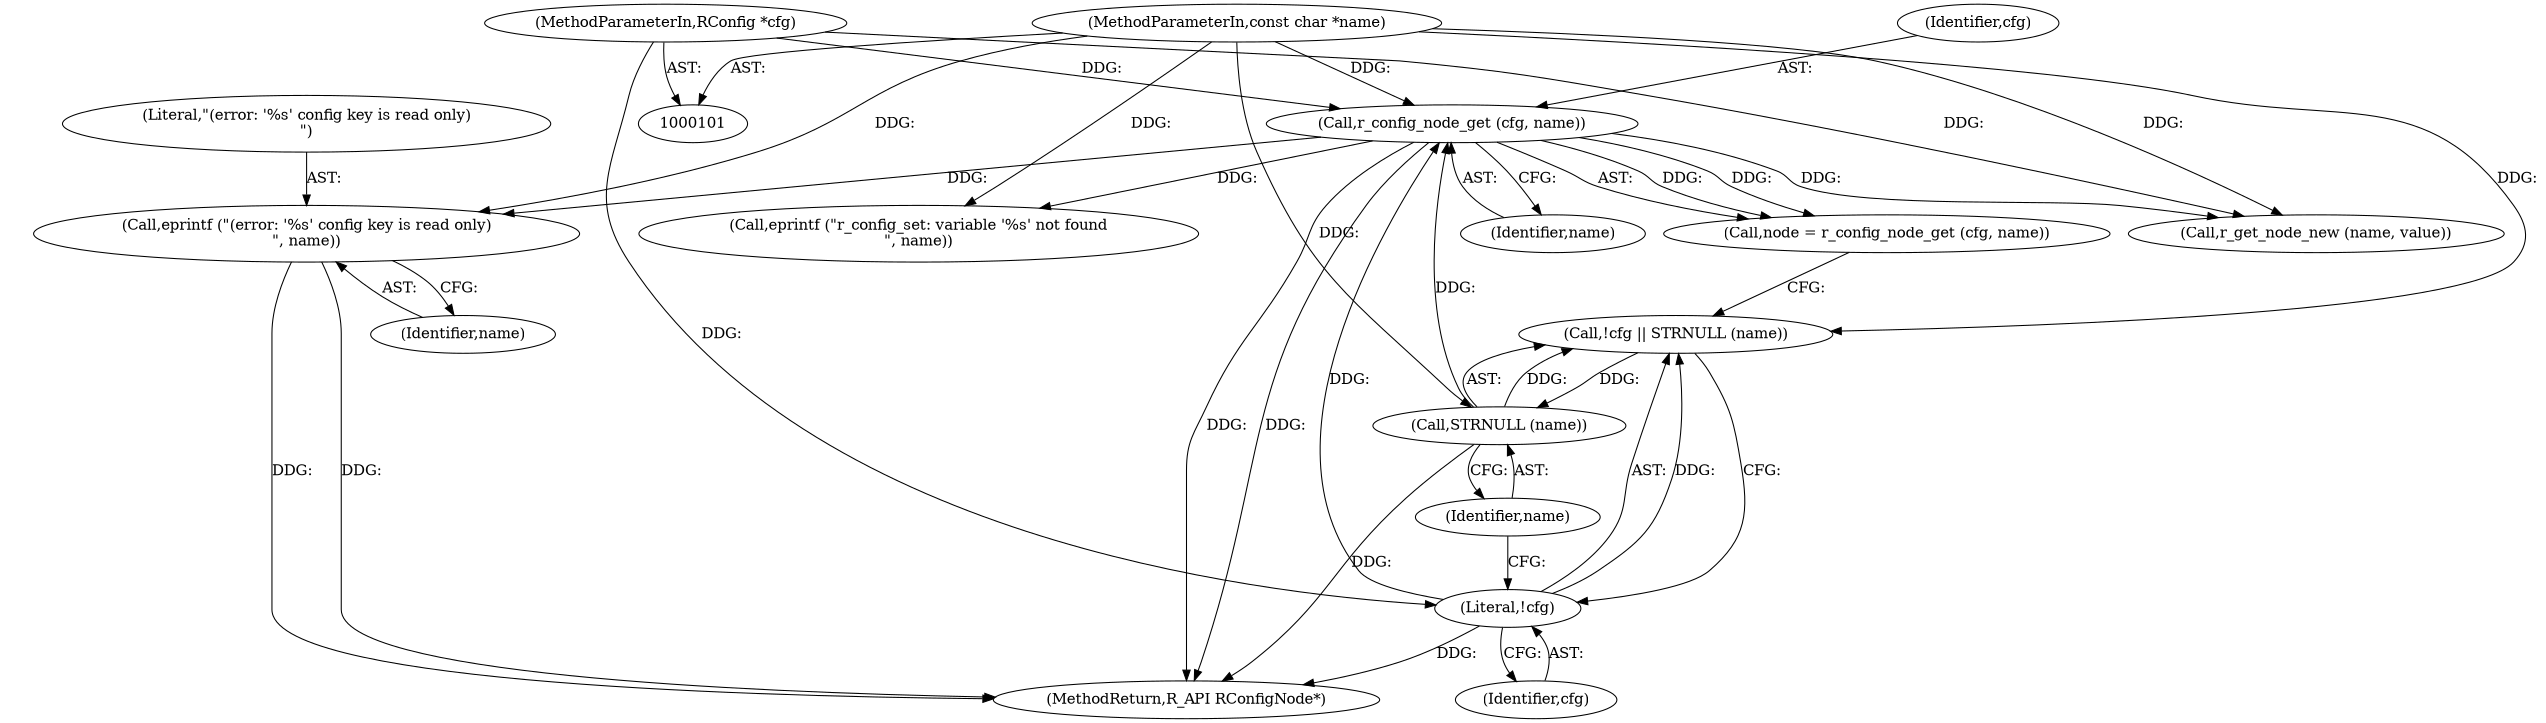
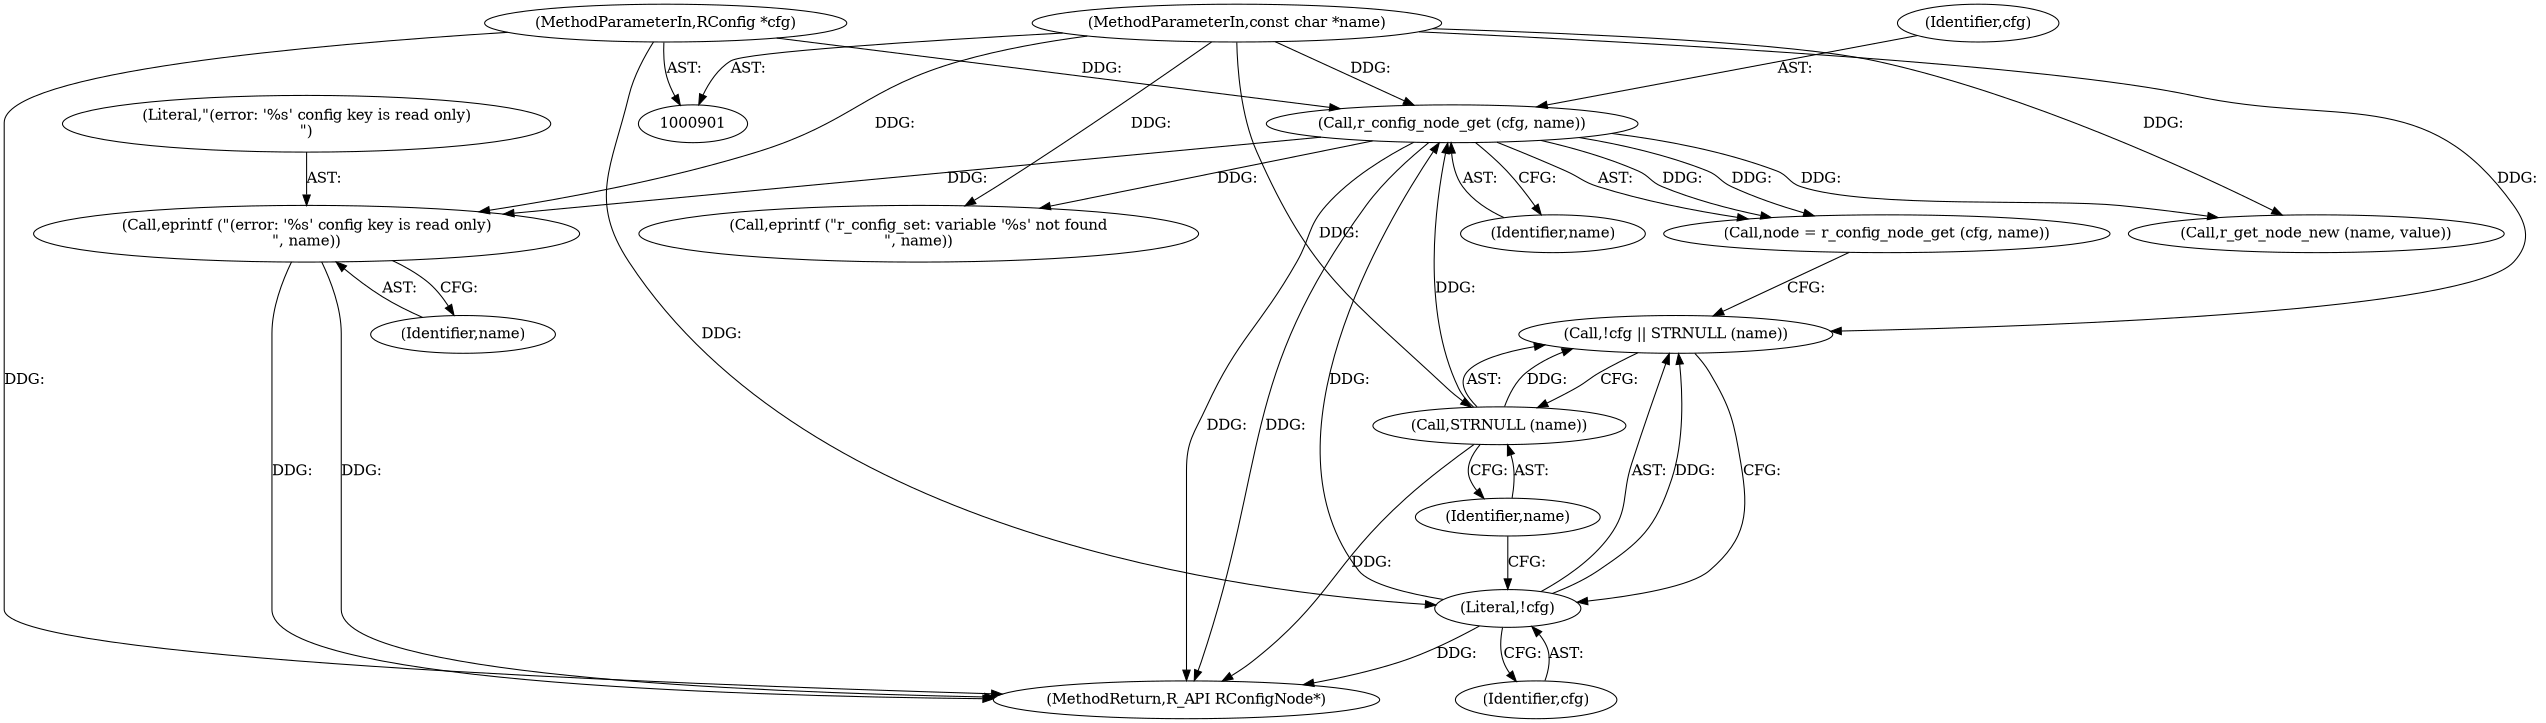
(1535, 77) -> (4, 604)
(693, 124) -> (693, 124)
(1622, 380) -> (1622, 380)
